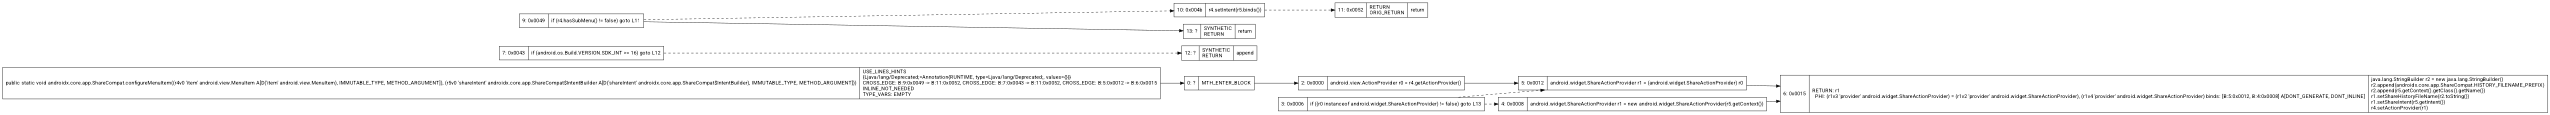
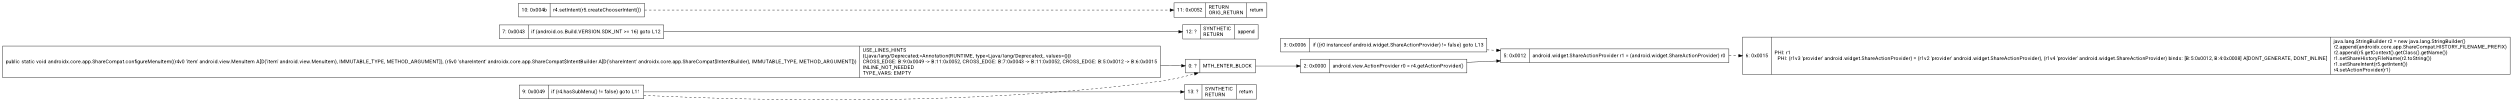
(1235, 10) -> (597, 10)
(907, 15) -> (920, 99)
(921, 53) -> (921, 32)
(1761, 86) -> (1734, 56)
(1827, 91) -> (1783, 53)
(1632, 104) -> none
